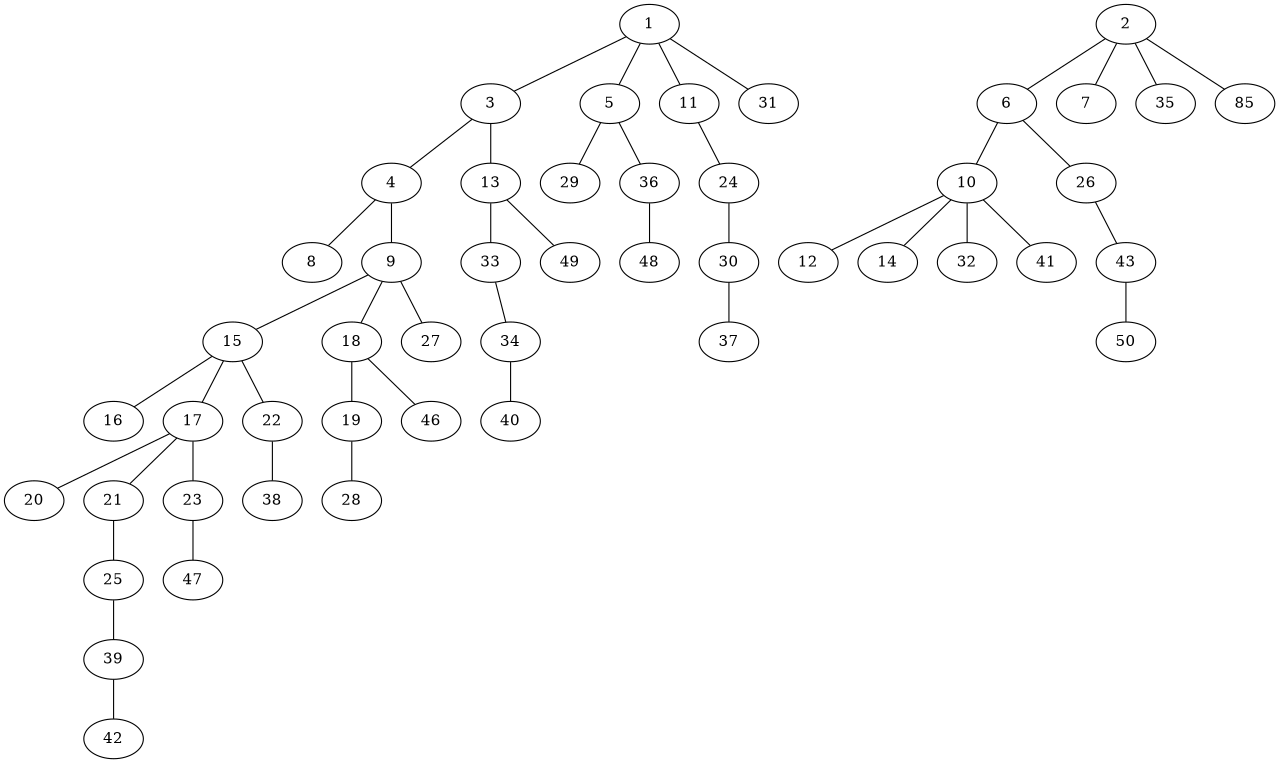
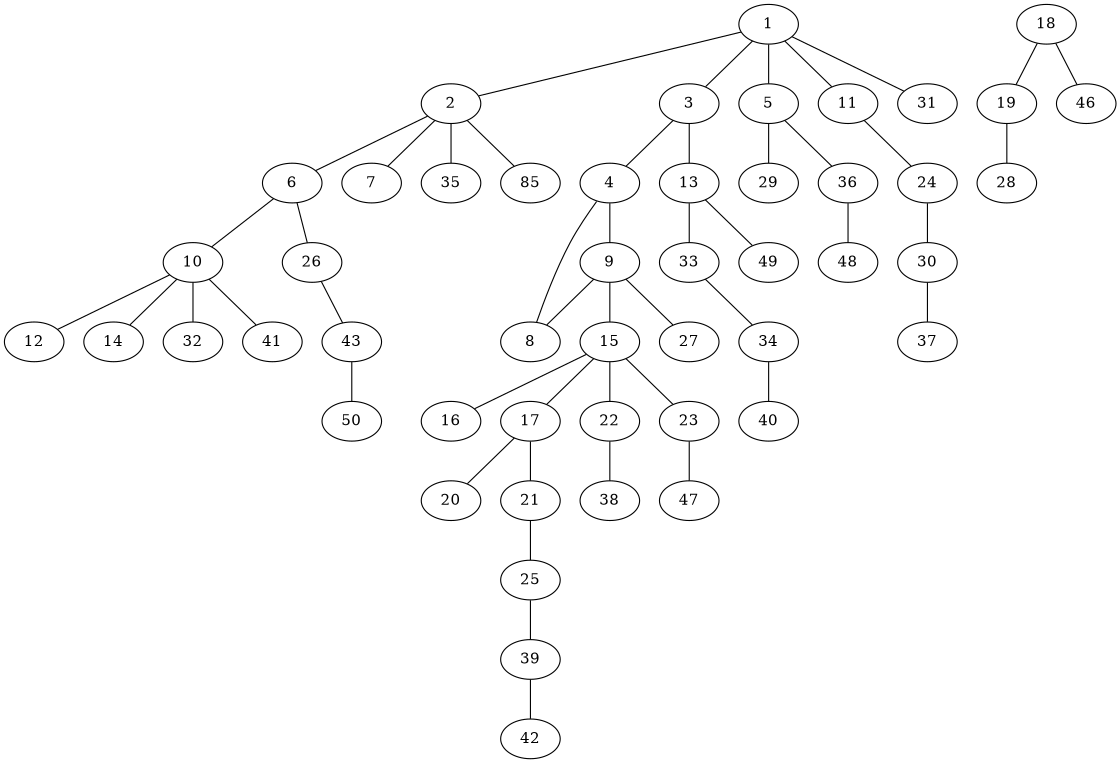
none -> (610, 64)
(372, 302) -> (570, 302)
(193, 461) -> (649, 381)
